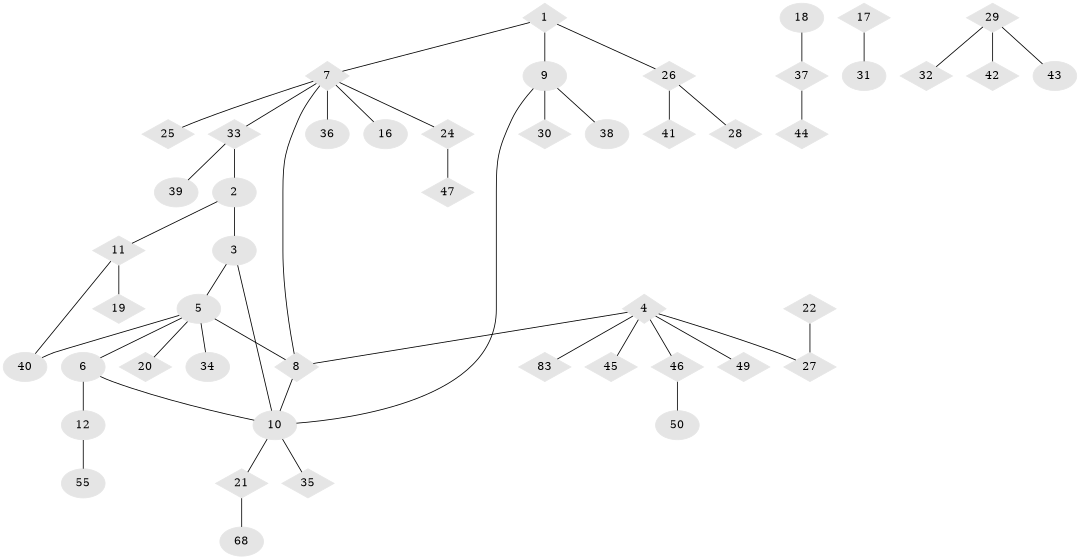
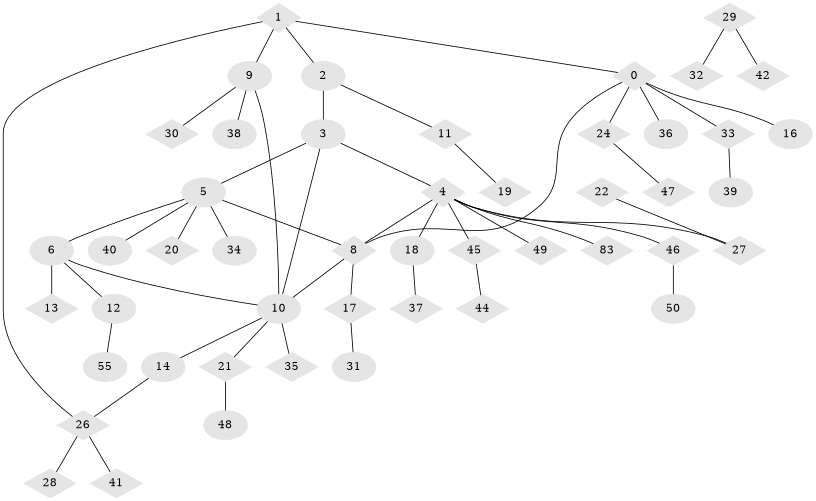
(327, 76) -> (635, 76)
(1055, 76) -> none
(802, 105) -> (479, 280)
(168, 134) -> none
(234, 163) -> (300, 45)
none -> (386, 164)
none -> (428, 220)
none -> (352, 280)
(73, 307) -> none
none -> (52, 309)
none -> (163, 367)
(242, 542) -> (226, 425)
